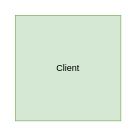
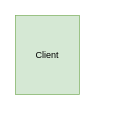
(68, 68) -> (47, 55)
